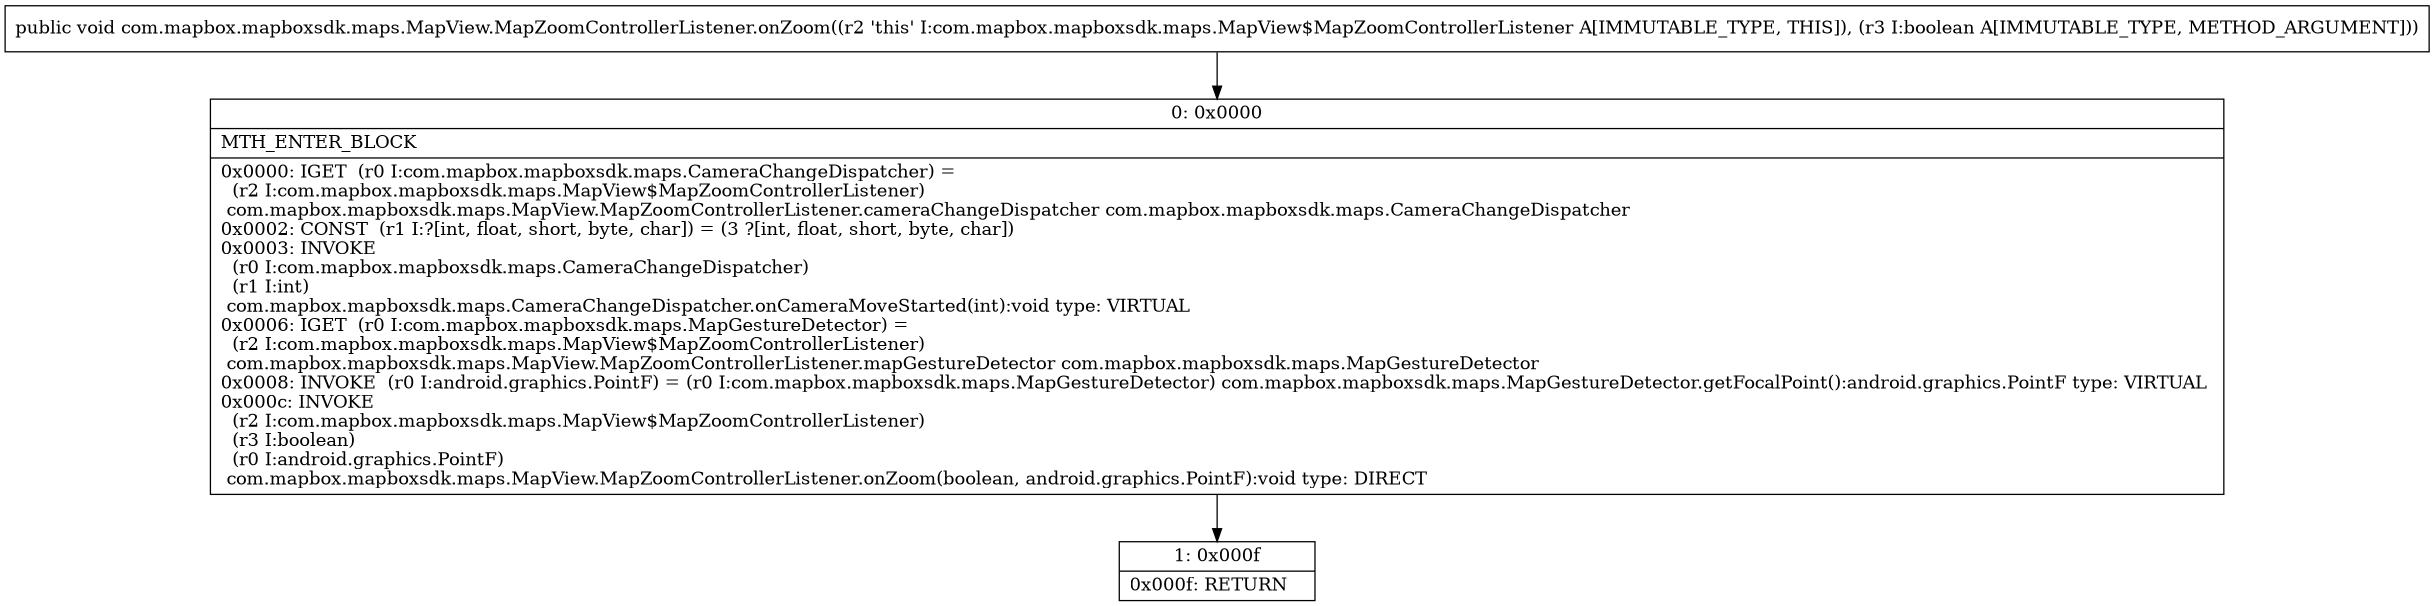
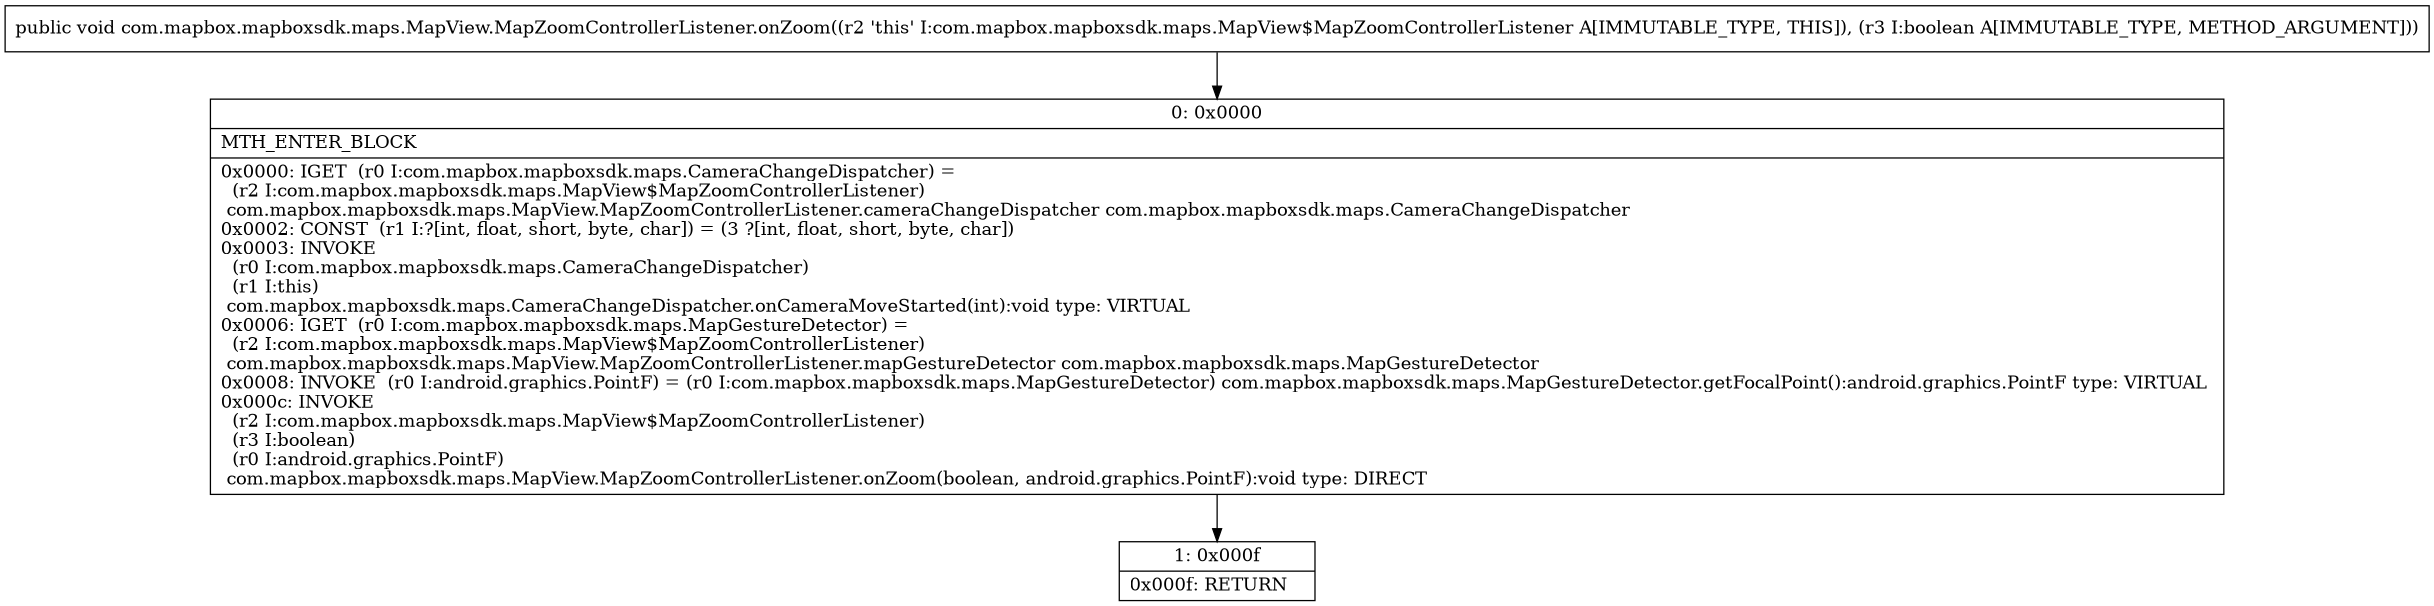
(265, 287) -> (270, 287)
